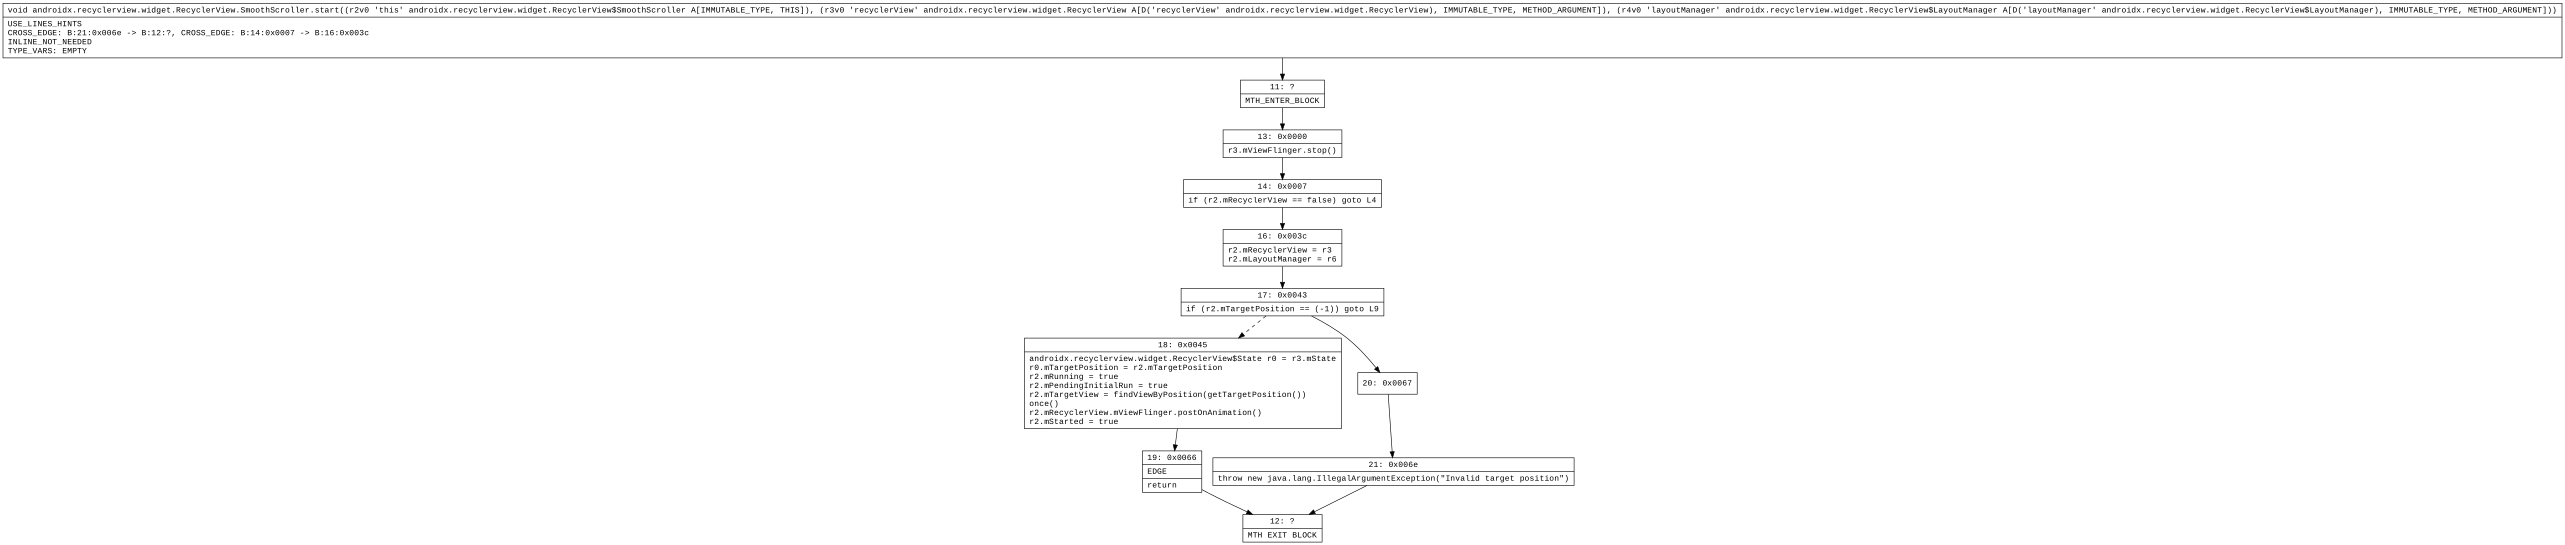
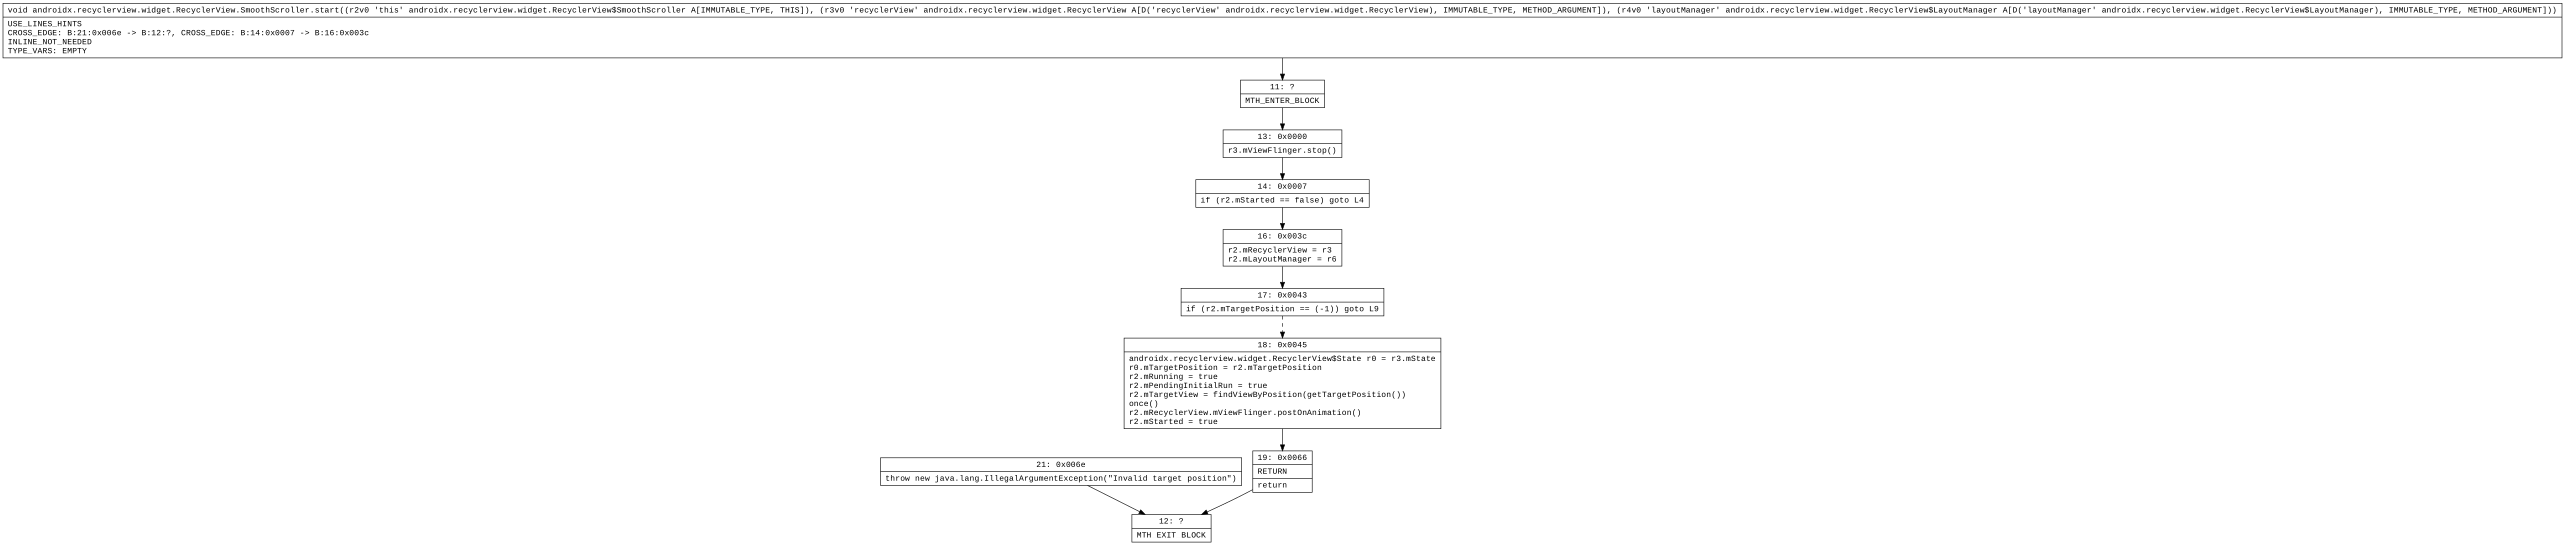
(1283, 200) -> (1283, 200)
(1388, 383) -> none
(1157, 471) -> (1273, 471)
